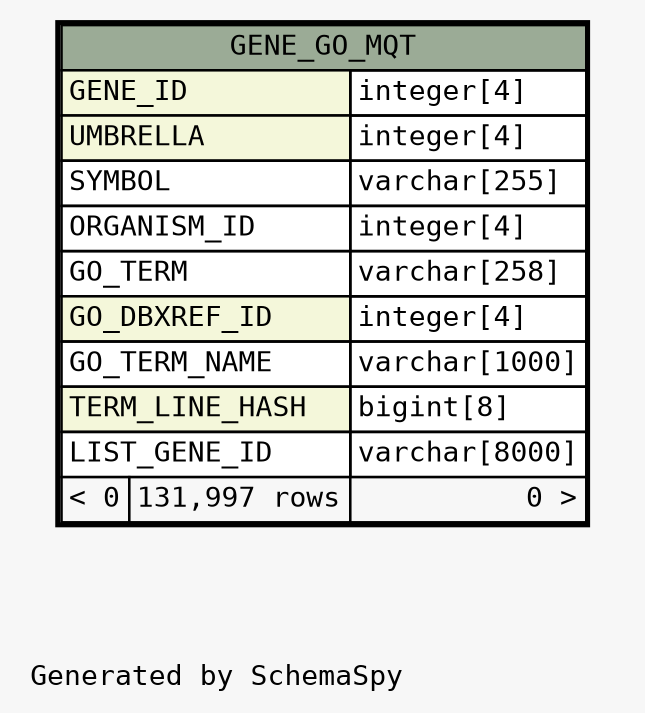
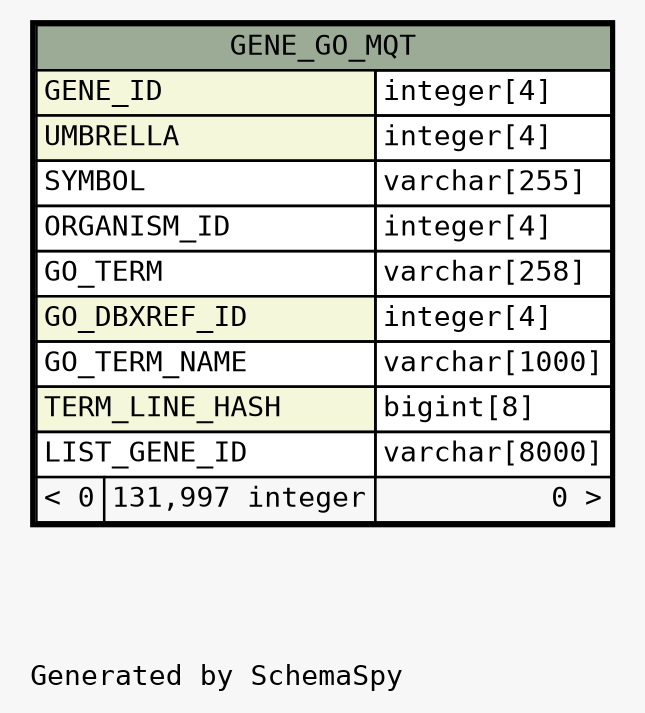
(240, 498) -> (240, 498)
